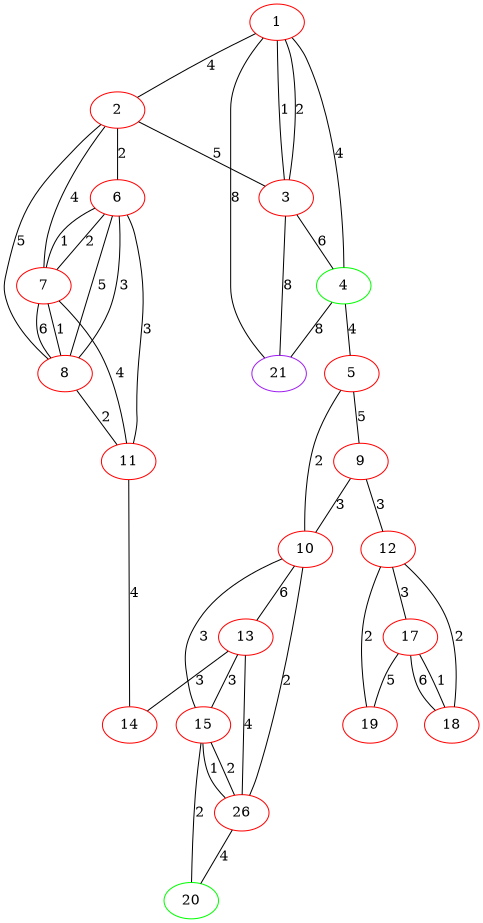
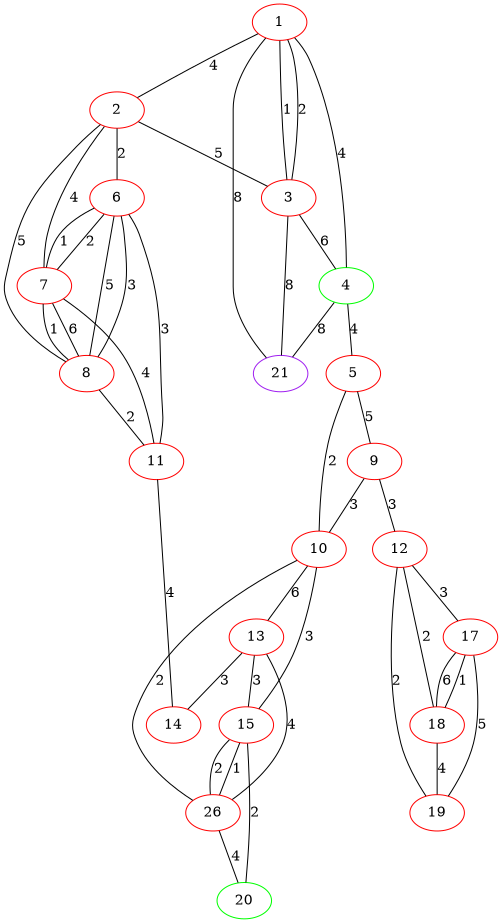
none -> (437, 769)
